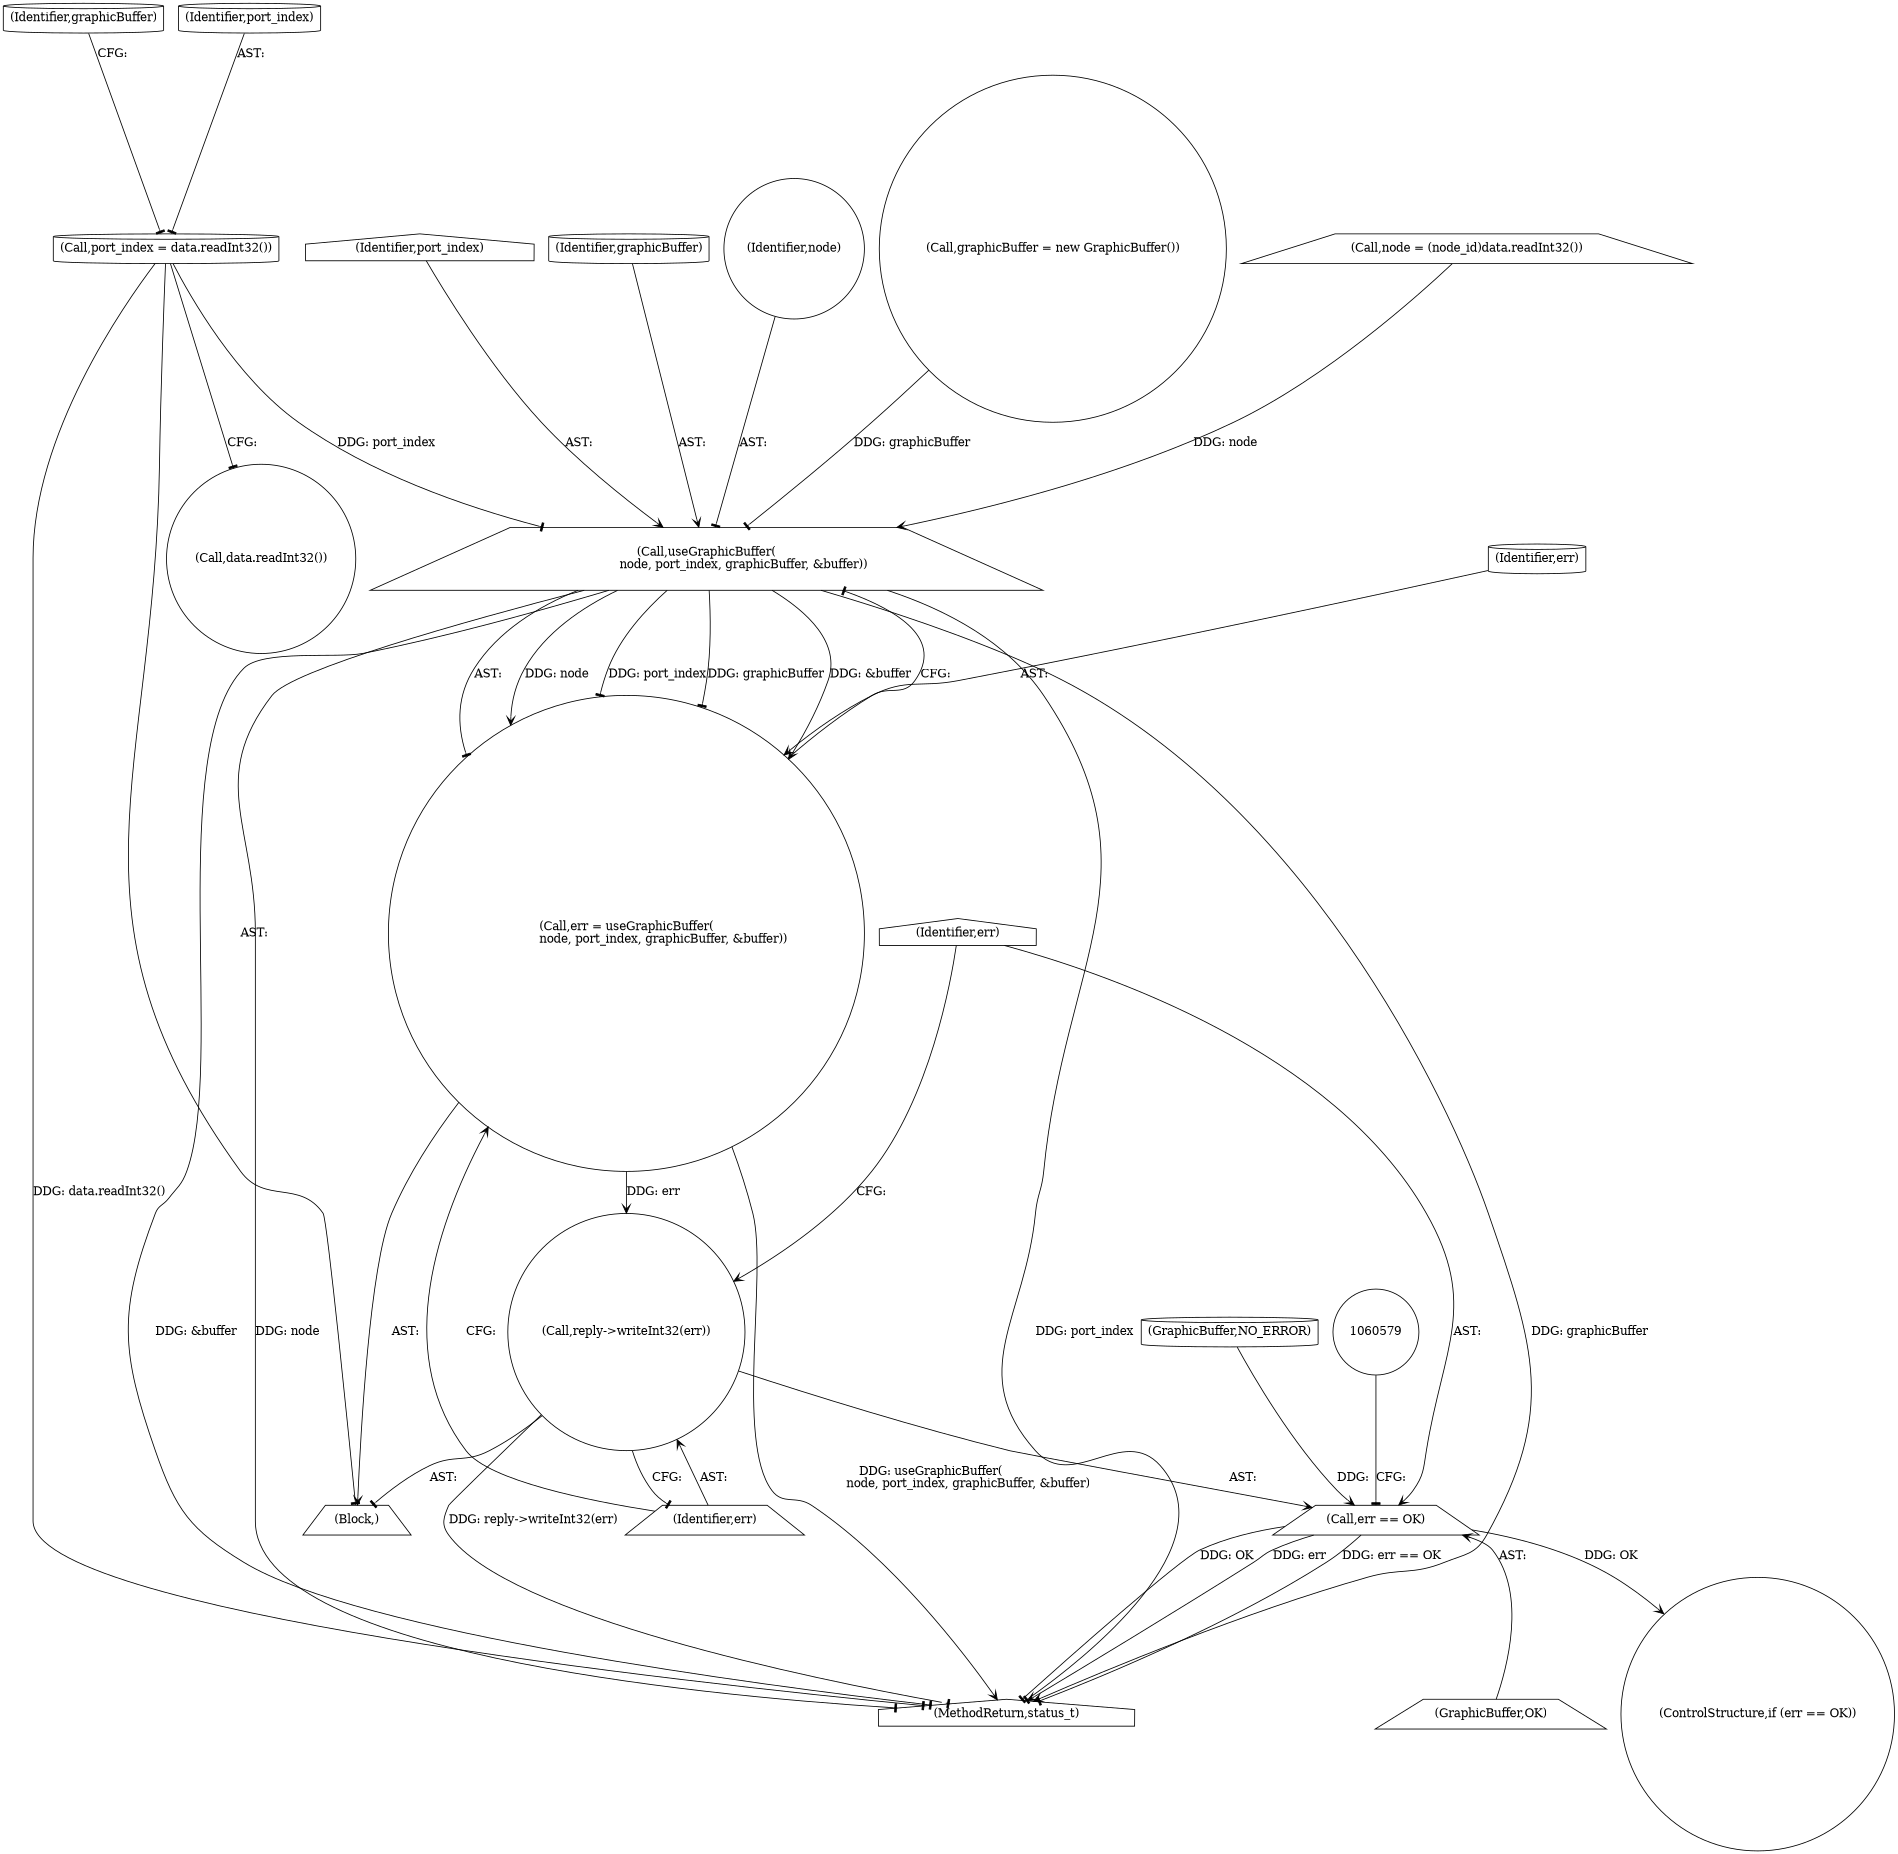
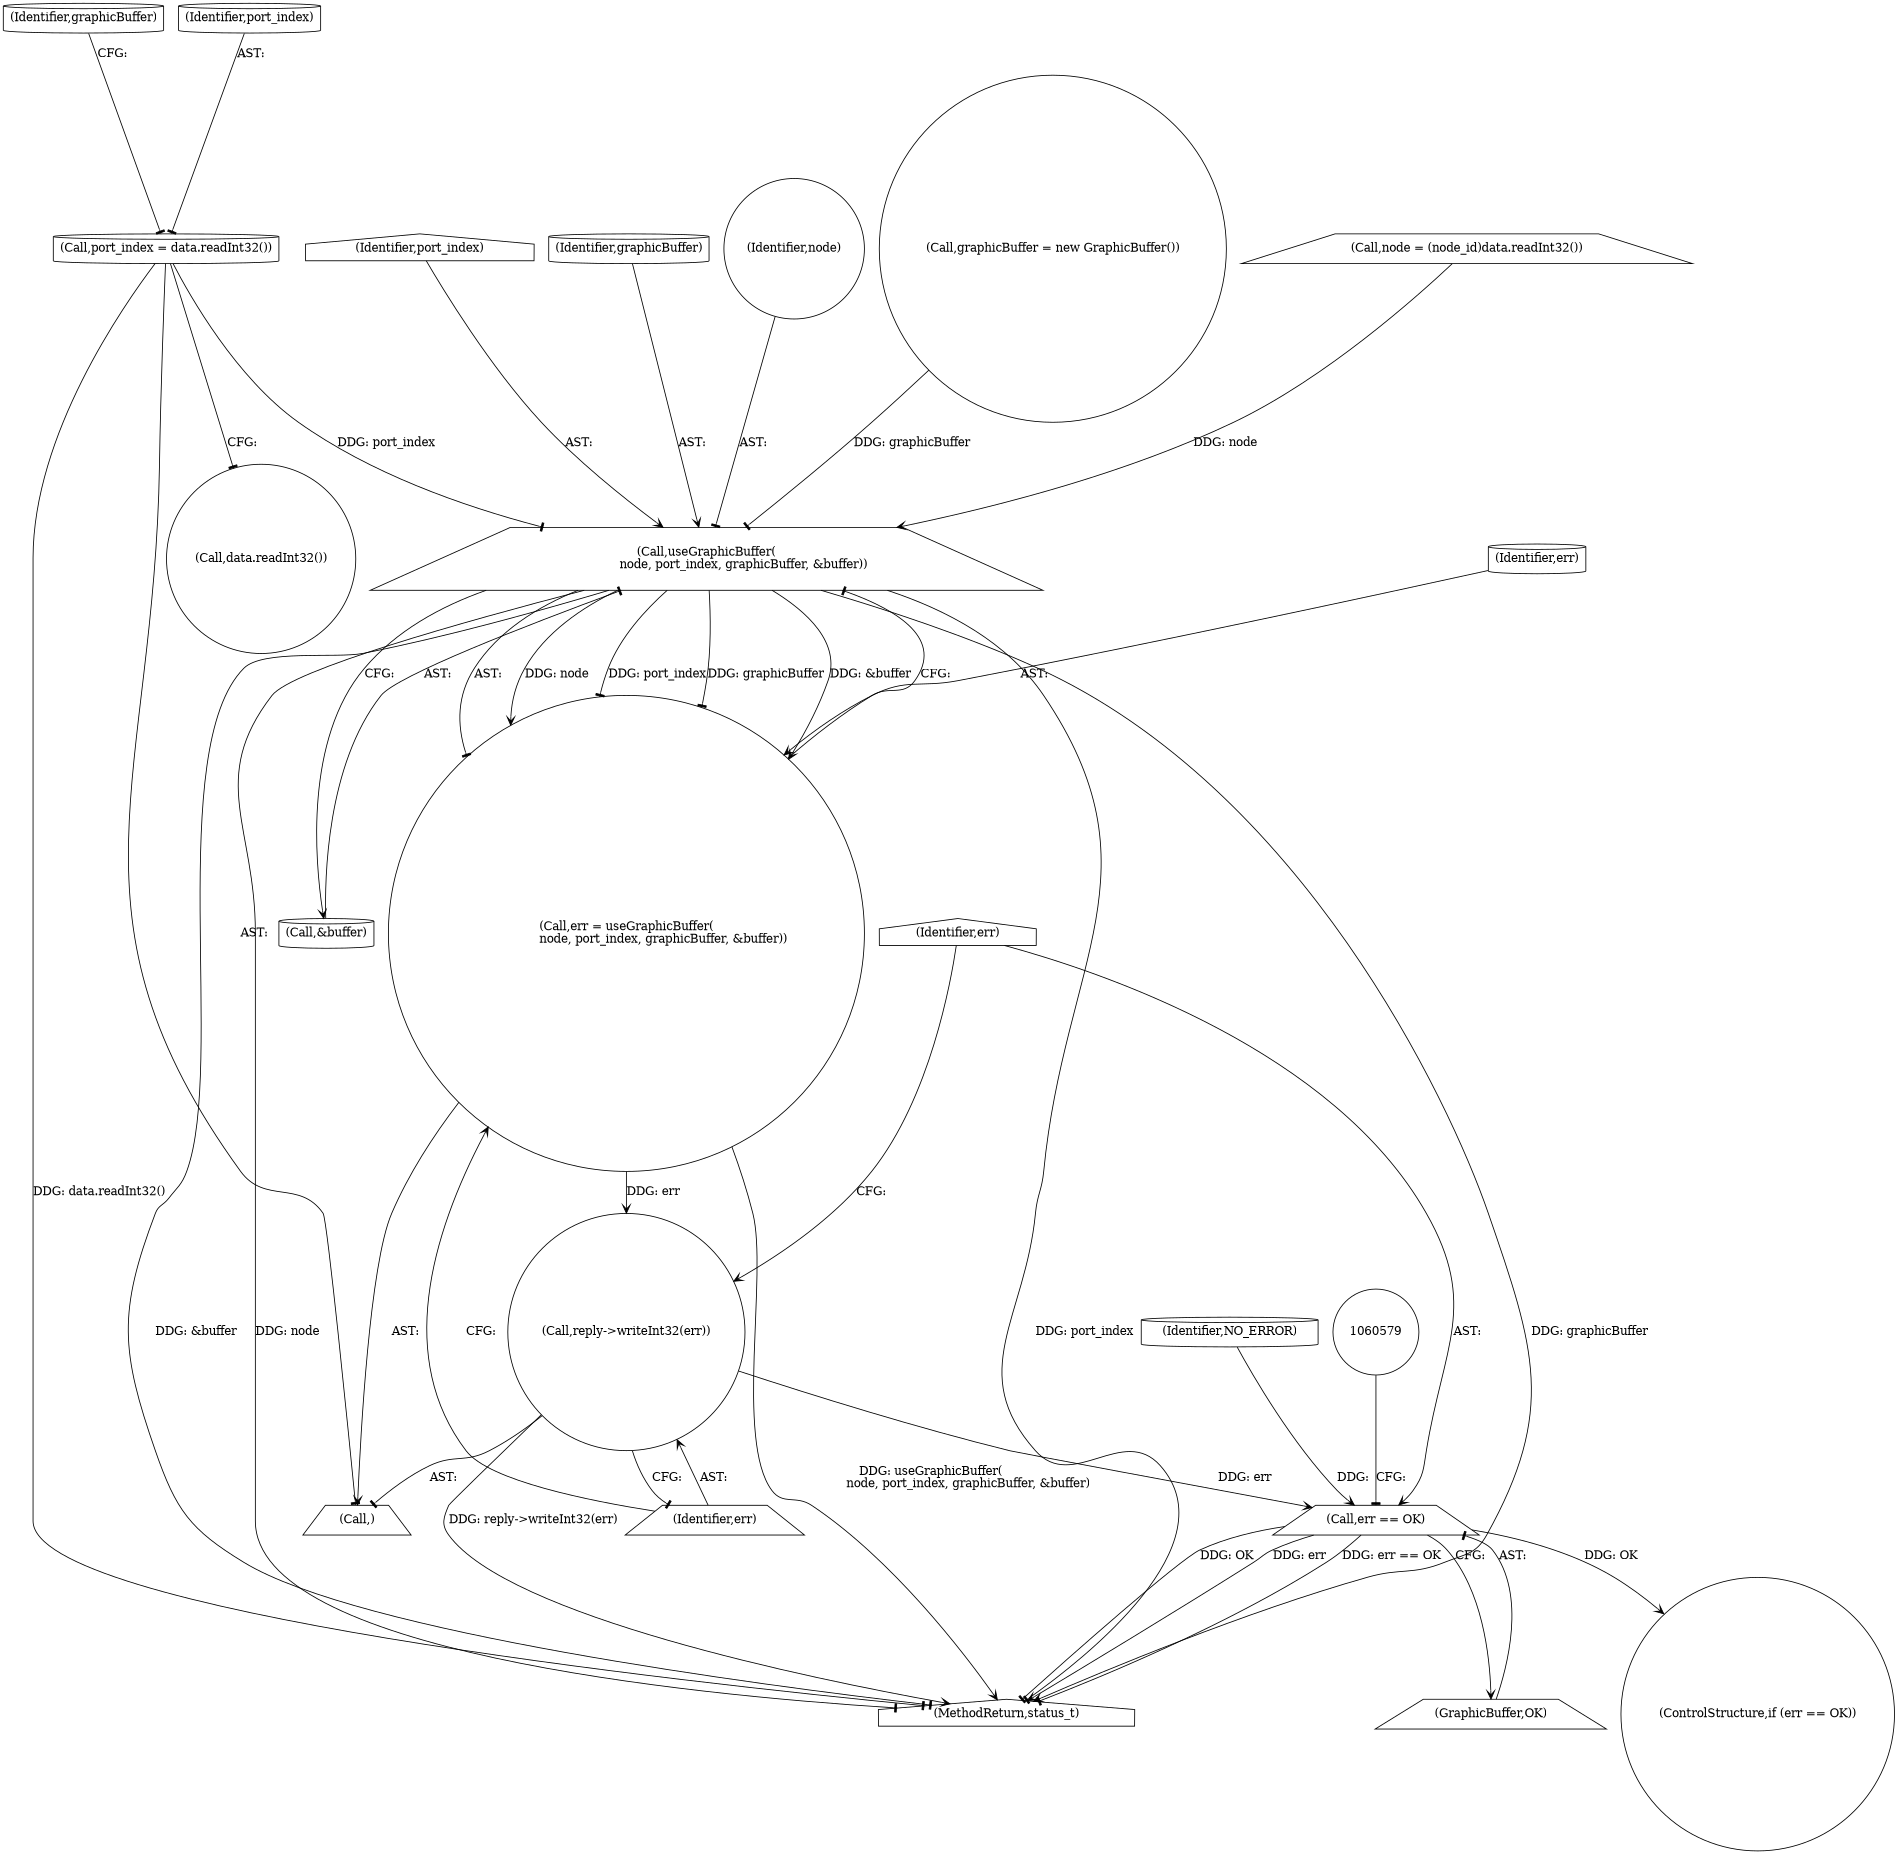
none -> (326, 933)
(1230, 1332) -> (1230, 1332)
(1245, 1478) -> (1245, 1478)
(357, 1520) -> (357, 1520)
none -> (1477, 1605)
(1512, 1609) -> (1512, 1609)
(608, 1621) -> (608, 1621)
